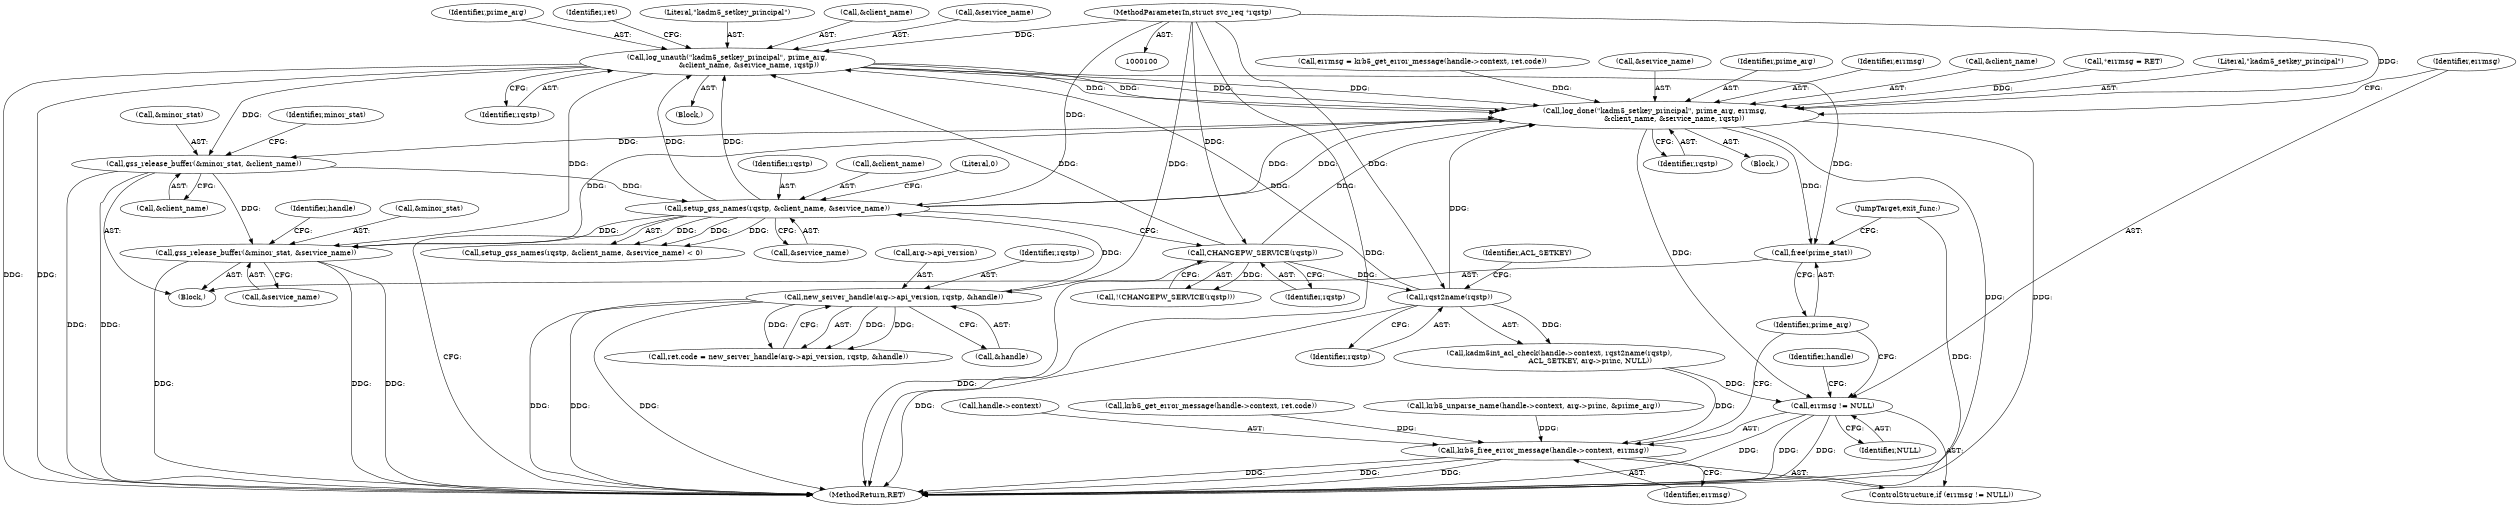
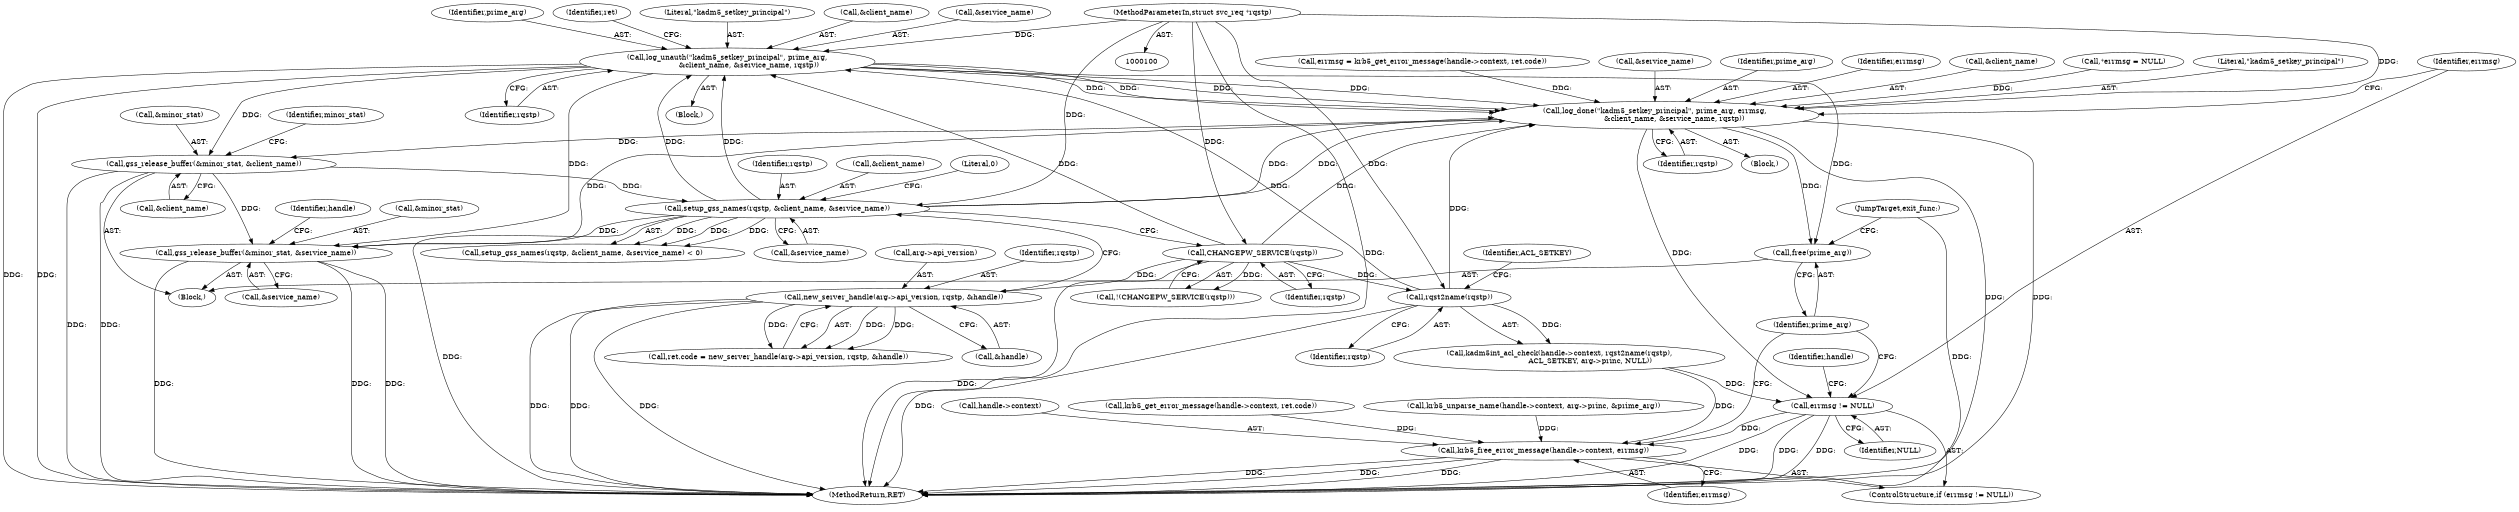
(2124, 62) -> (2124, 62)
(1155, 204) -> (1129, 277)
(1113, 253) -> (1113, 253)
(1812, 253) -> (1812, 253)
(454, 357) -> (454, 357)
(1752, 429) -> (1752, 429)
